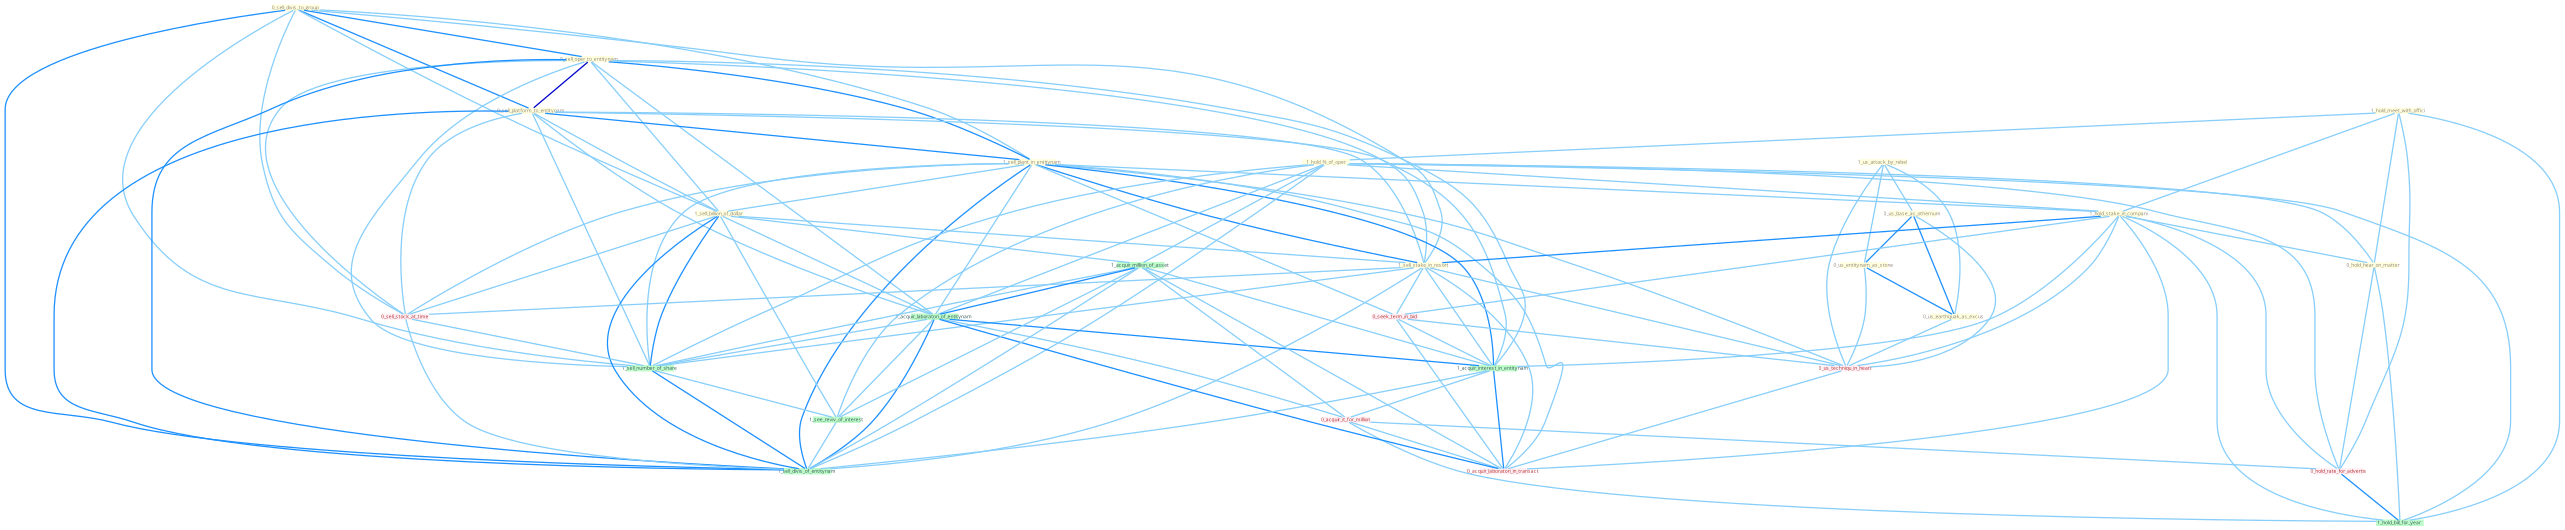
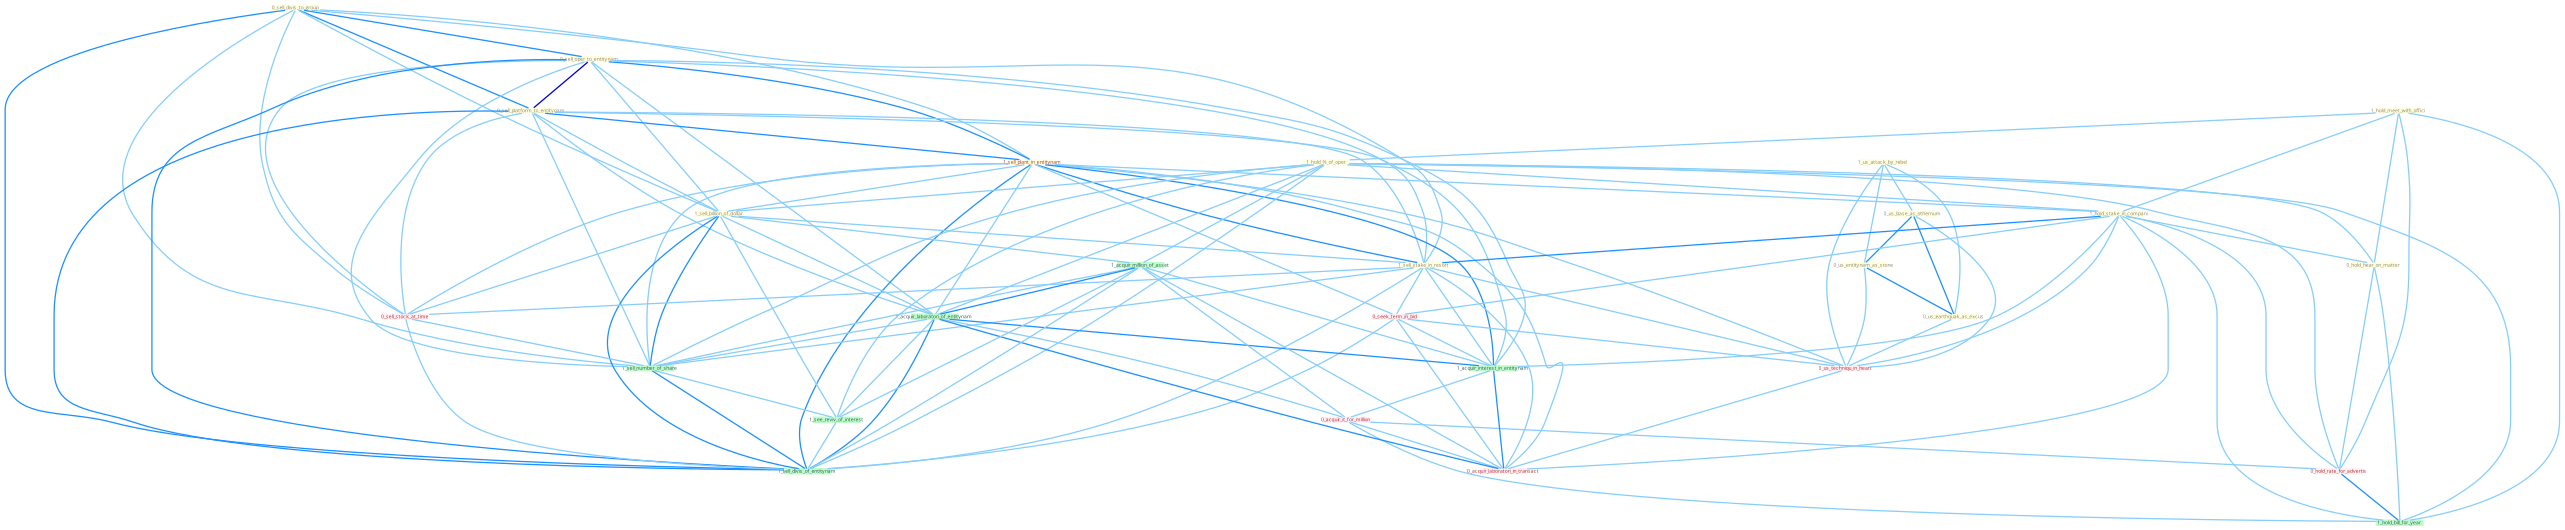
(1033, 162) -> (1033, 162)
none -> (1037, 187)
(1156, 430) -> (1121, 431)
